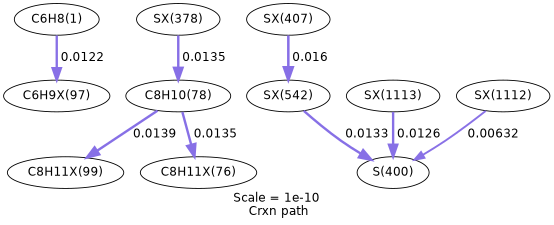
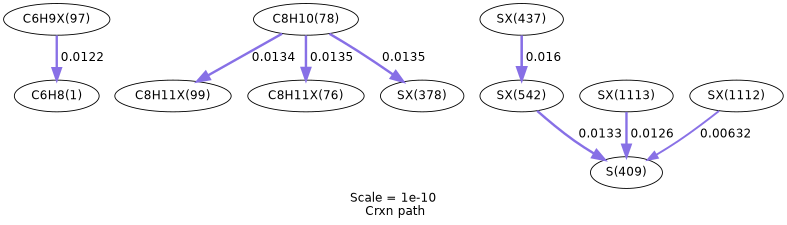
(288, 19) -> (522, 19)
(178, 51) -> (362, 53)
(57, 52) -> (57, 52)
(153, 134) -> (272, 58)
(393, 173) -> (626, 173)
